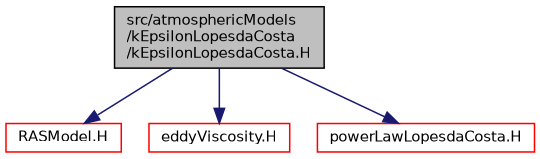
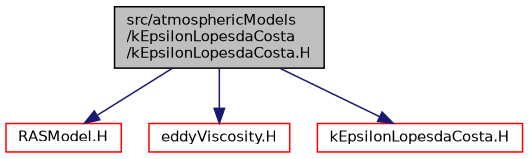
(426, 138) -> (420, 138)
